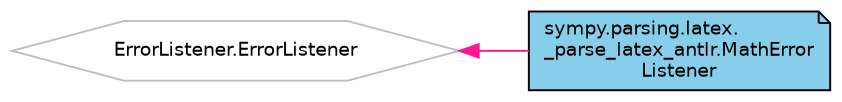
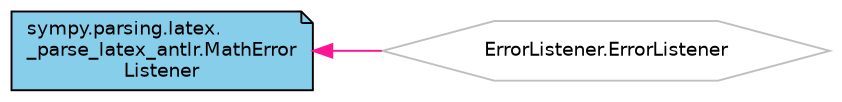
(504, 51) -> (357, 51)
